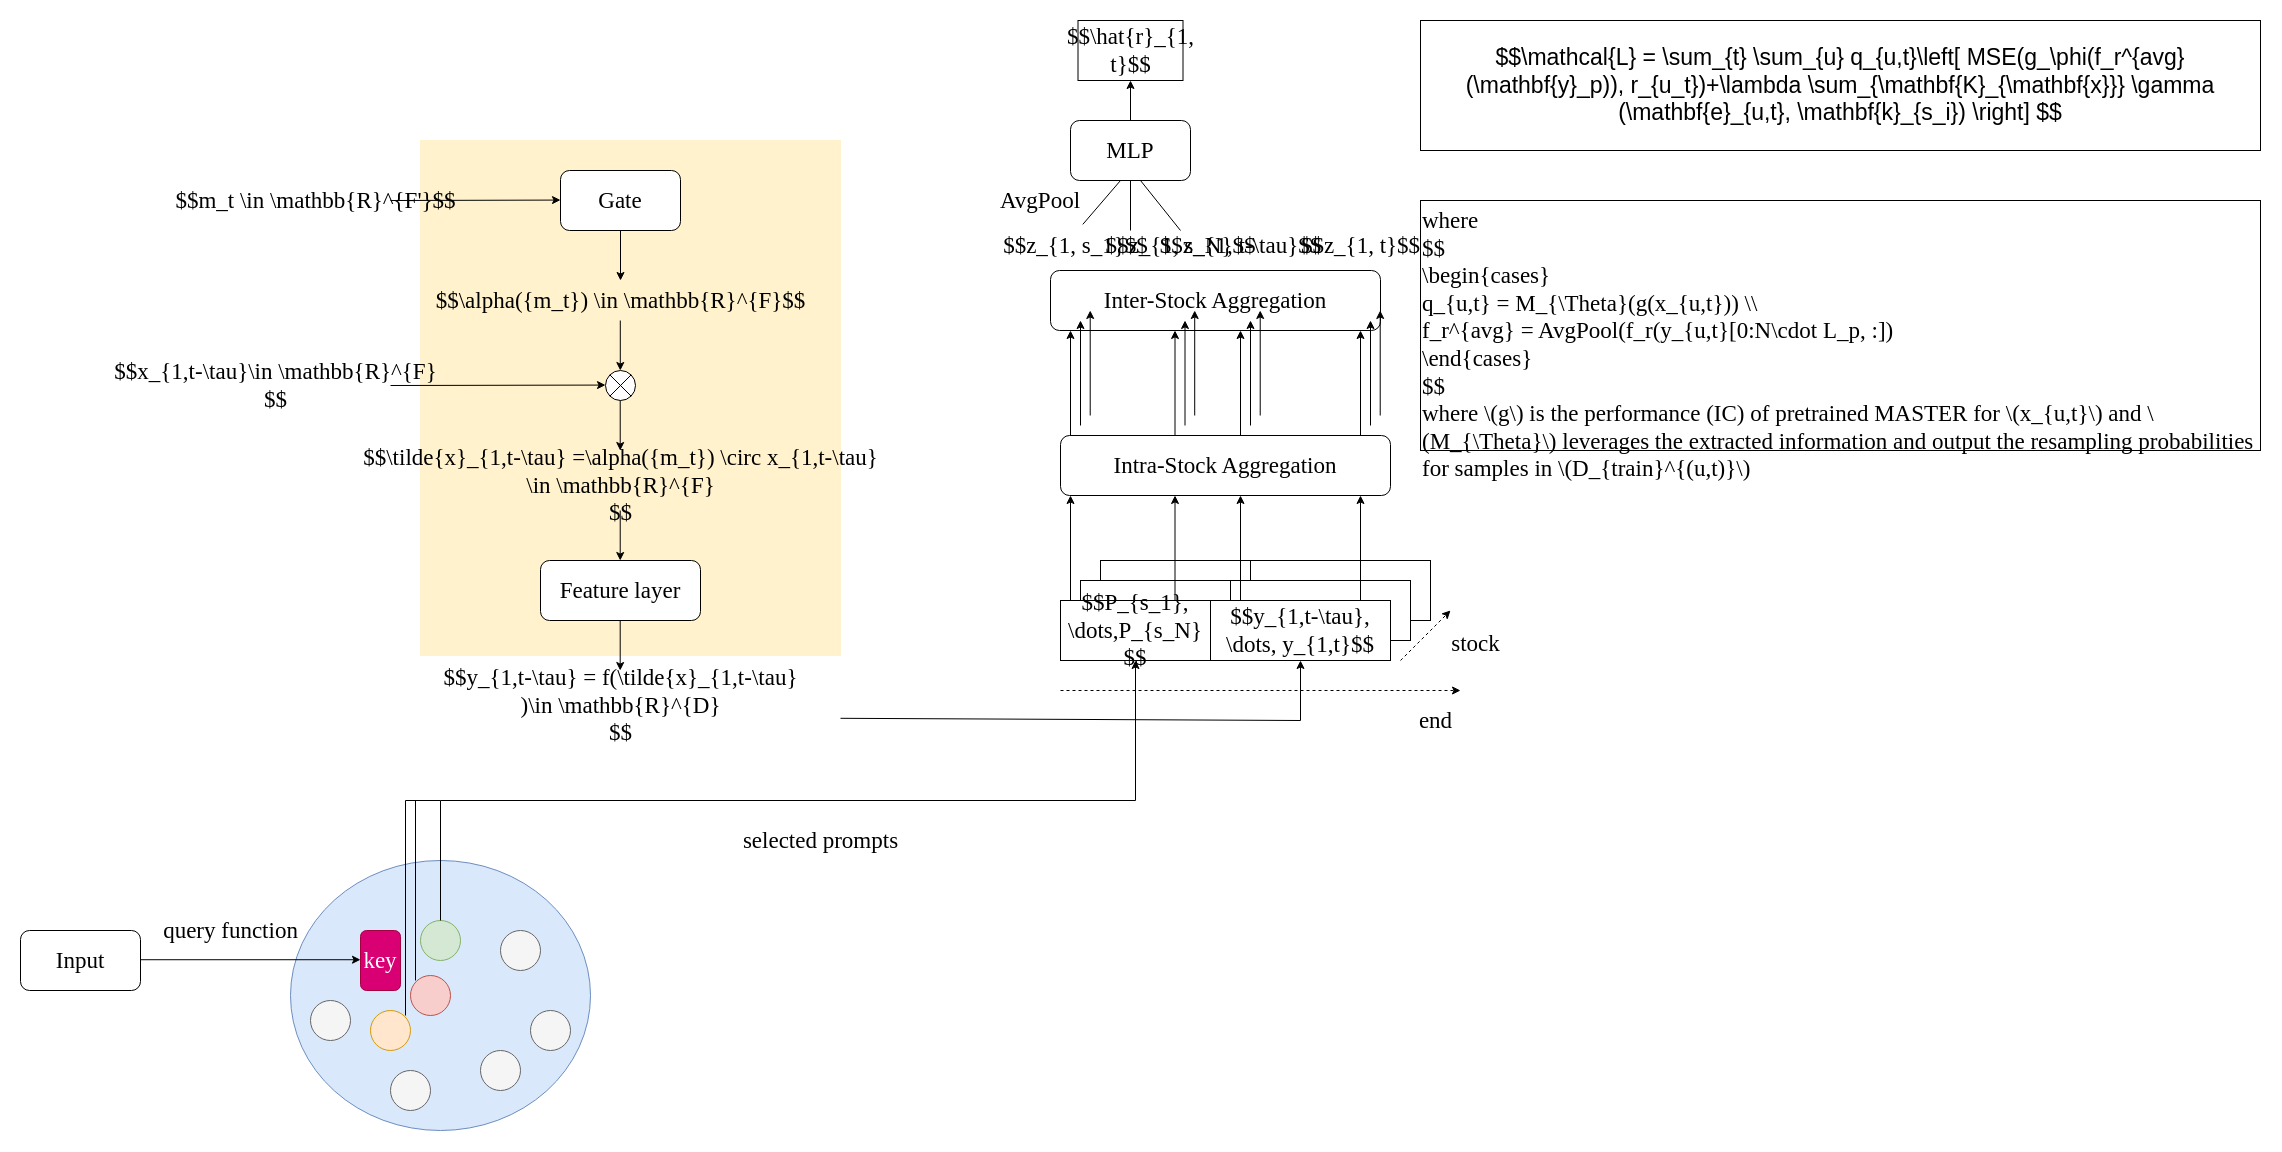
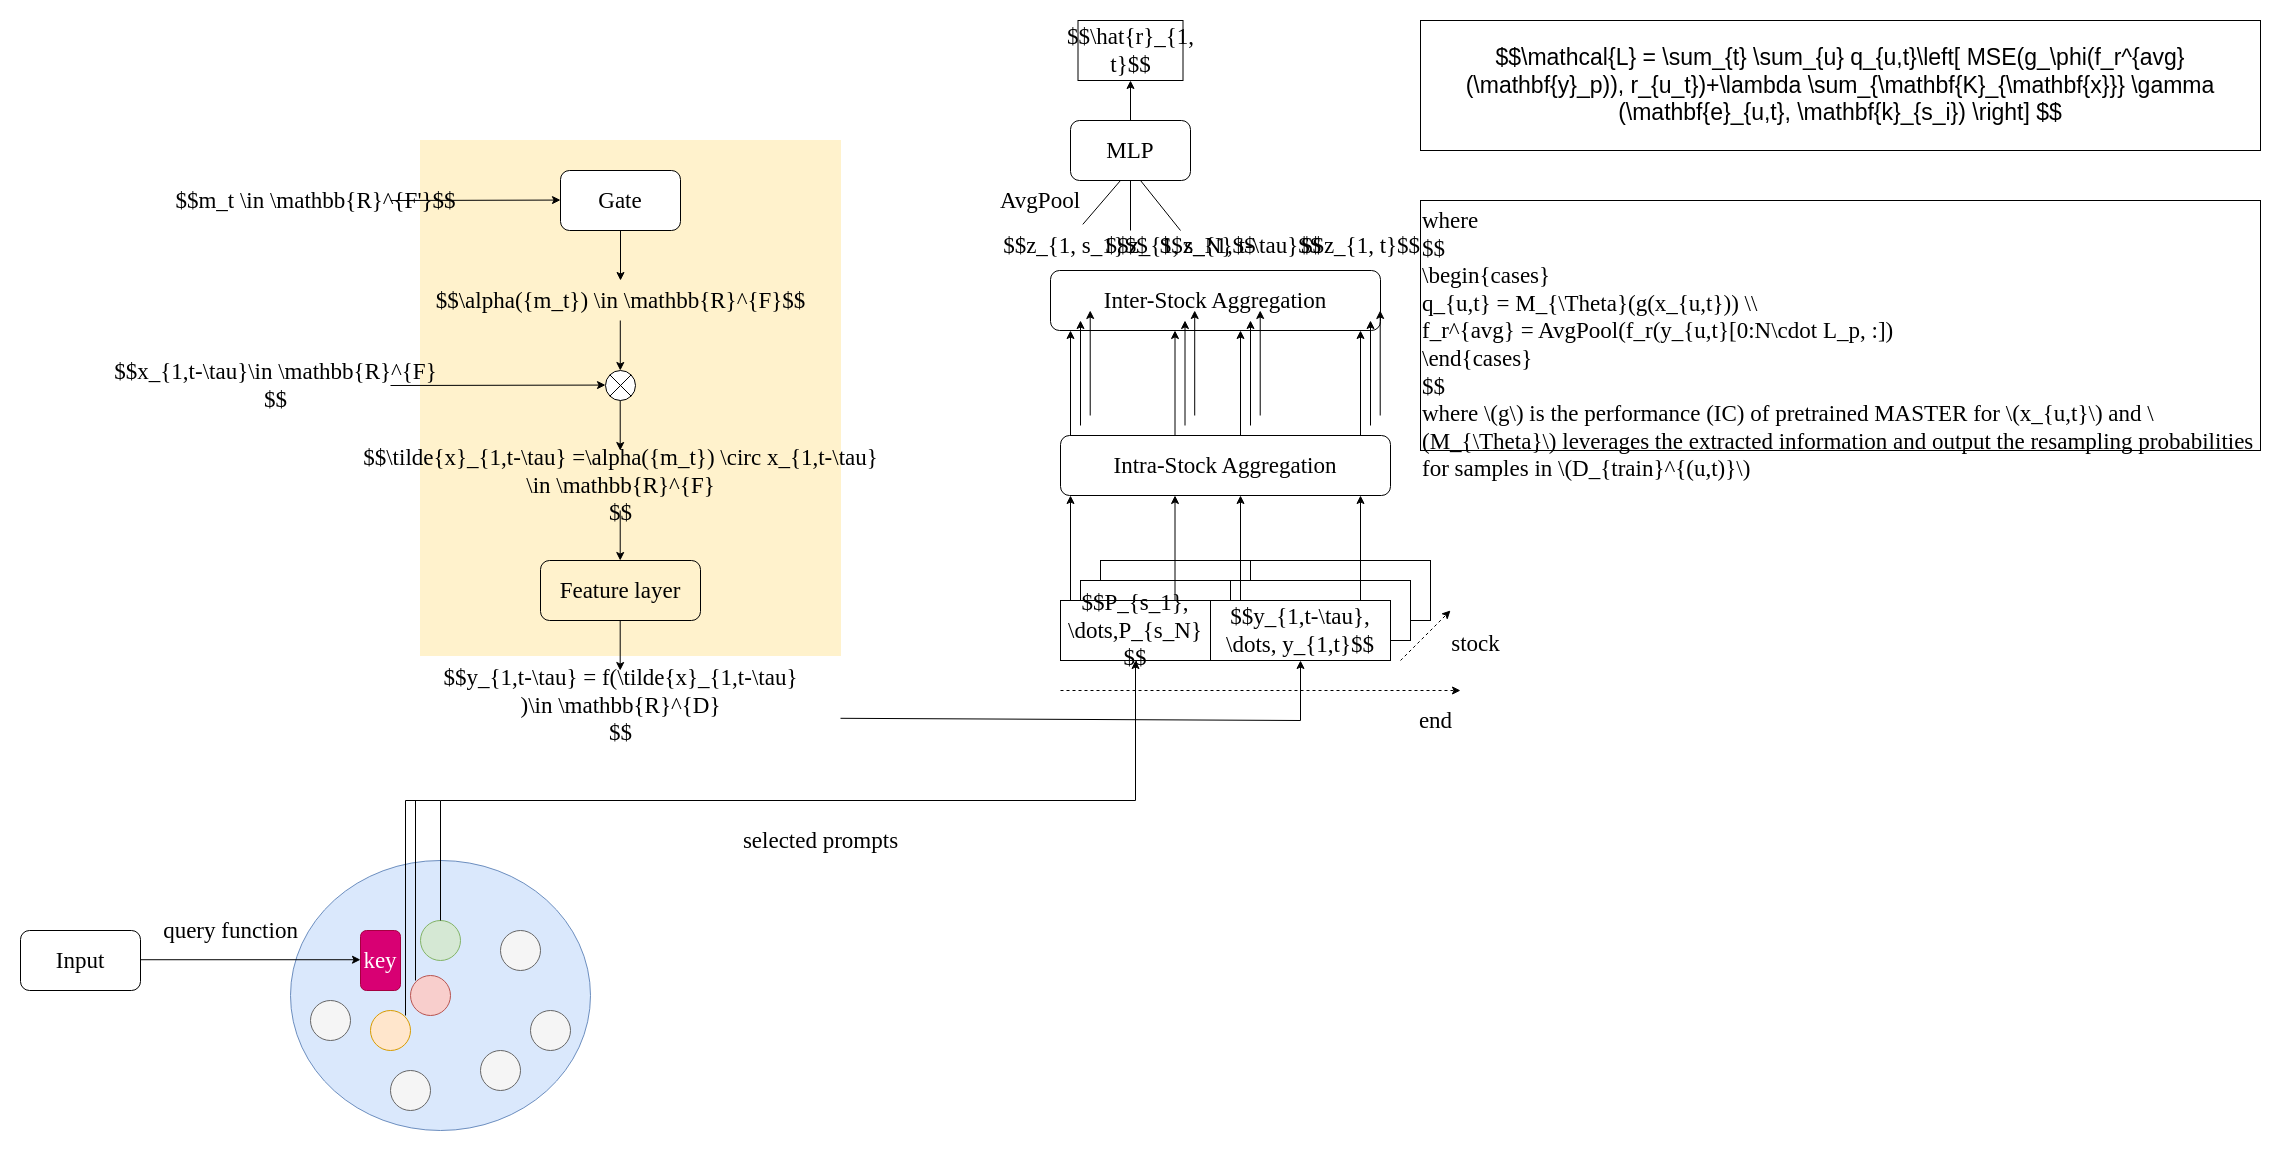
(621, 591) -> (621, 591)
